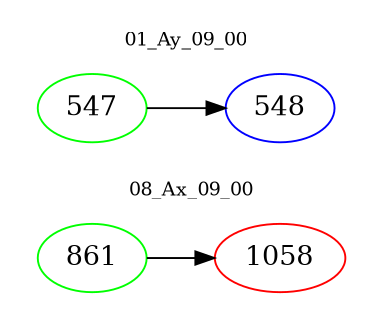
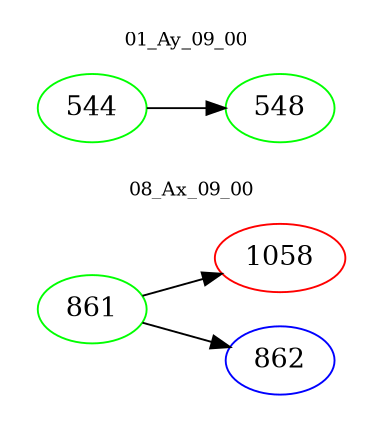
(92, 108) -> (92, 108)
(280, 108) -> (280, 108)
none -> (280, 360)
